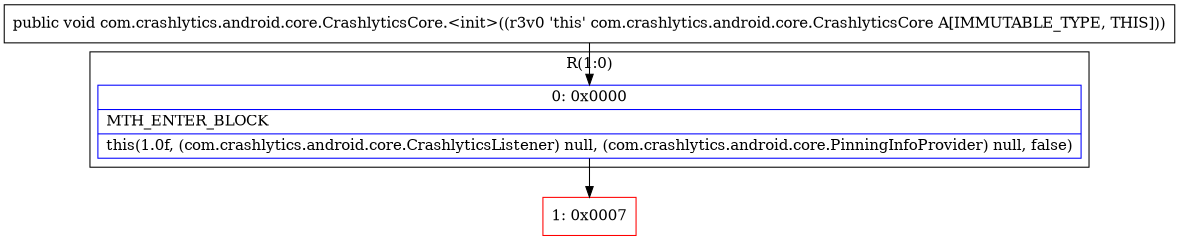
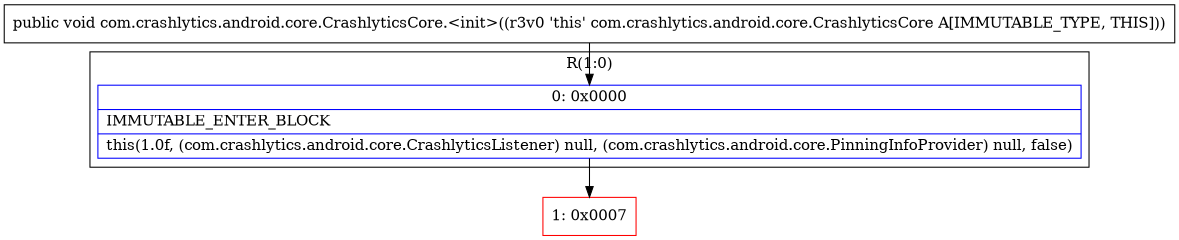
(188, 121) -> (219, 121)
